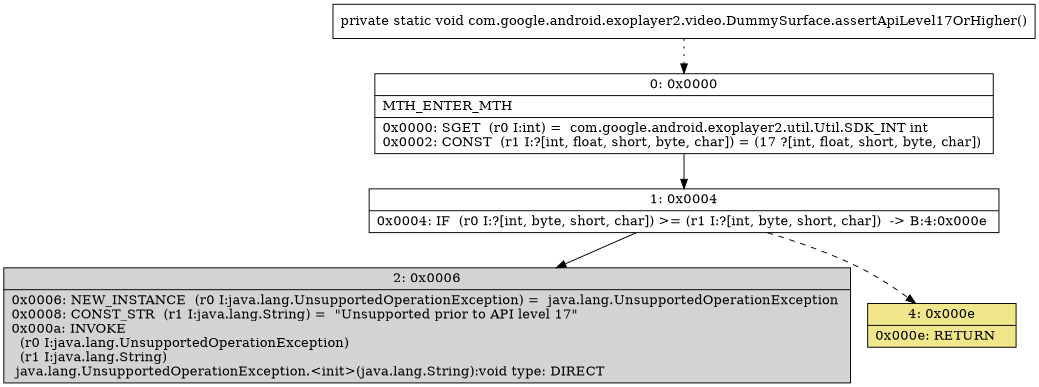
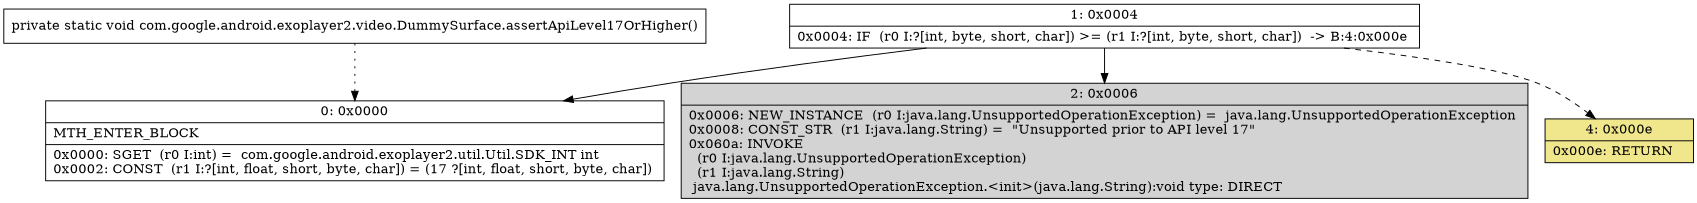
(448, 106) -> (127, 133)
(684, 167) -> (749, 71)
(73, 329) -> (751, 144)
